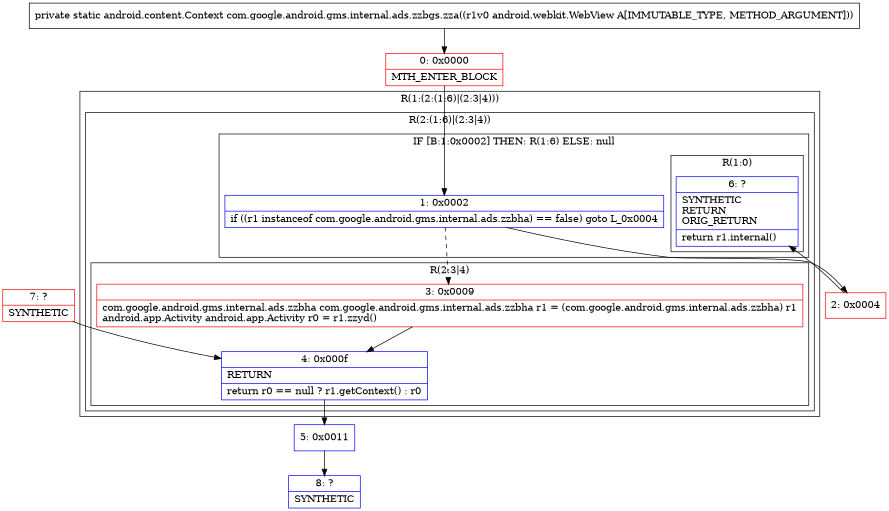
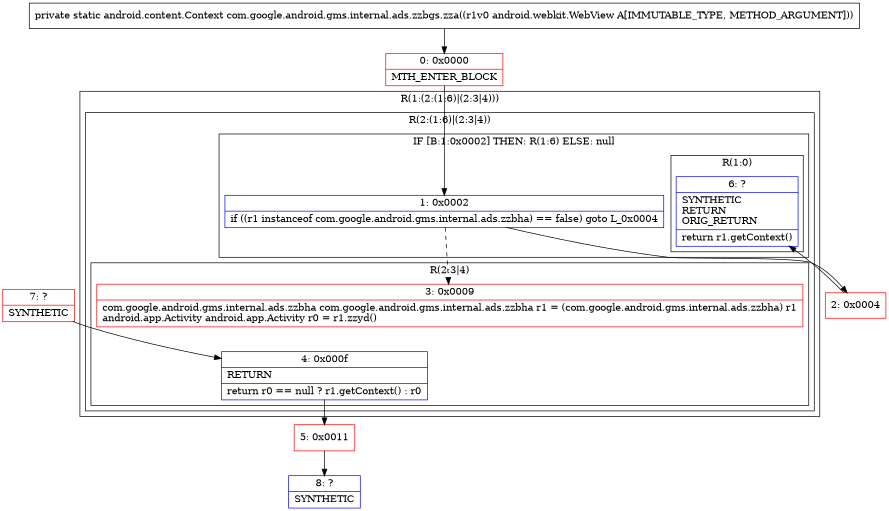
(729, 238) -> (737, 238)
(393, 338) -> none
(324, 438) -> (324, 438)
